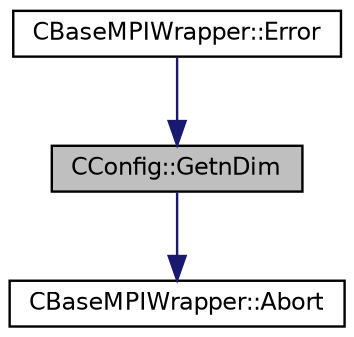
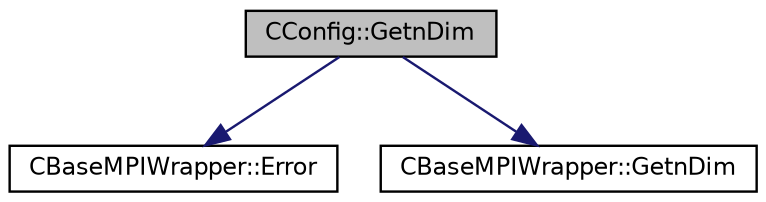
(177, 89) -> (283, 94)
(177, 304) -> (569, 169)
